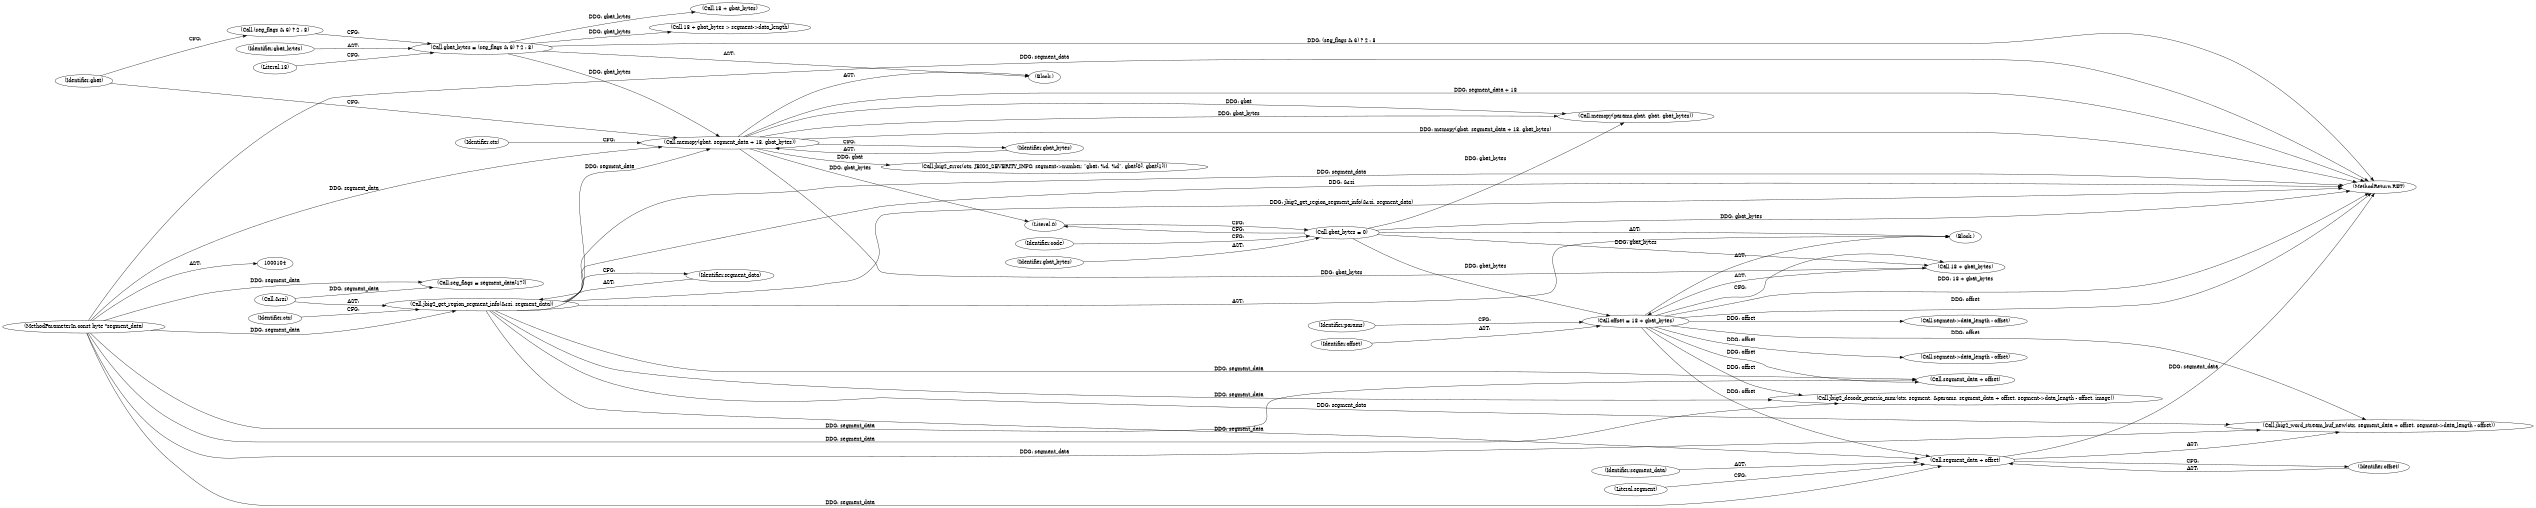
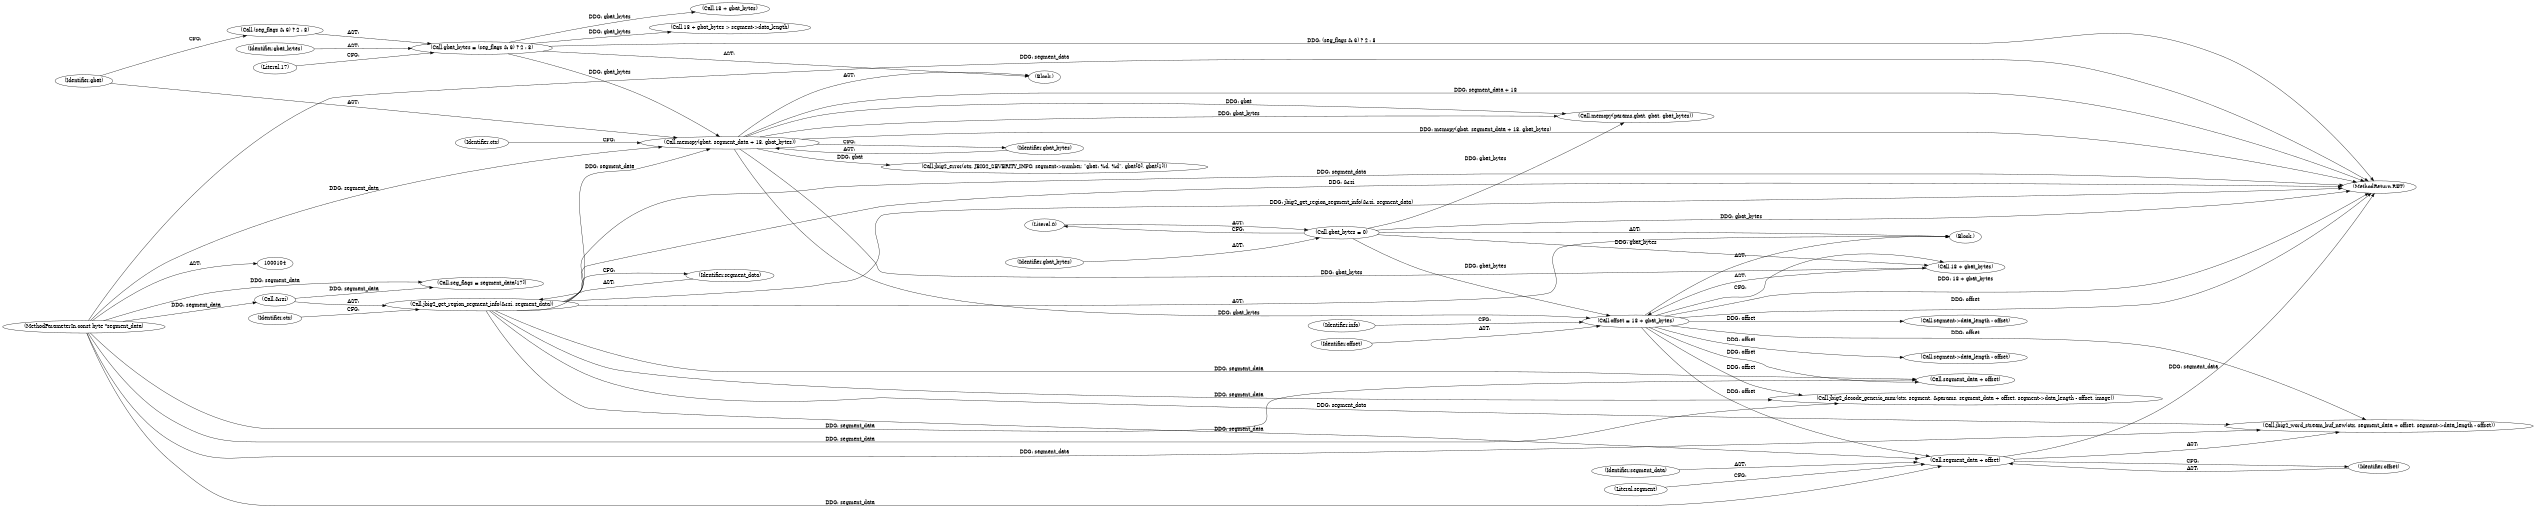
(354, 33) -> (354, 33)
(275, 68) -> (275, 68)
(354, 103) -> (354, 103)
(894, 189) -> (1131, 314)
(1239, 223) -> (1239, 223)
(1044, 244) -> none
(1342, 326) -> (1342, 326)
(303, 334) -> (188, 312)
